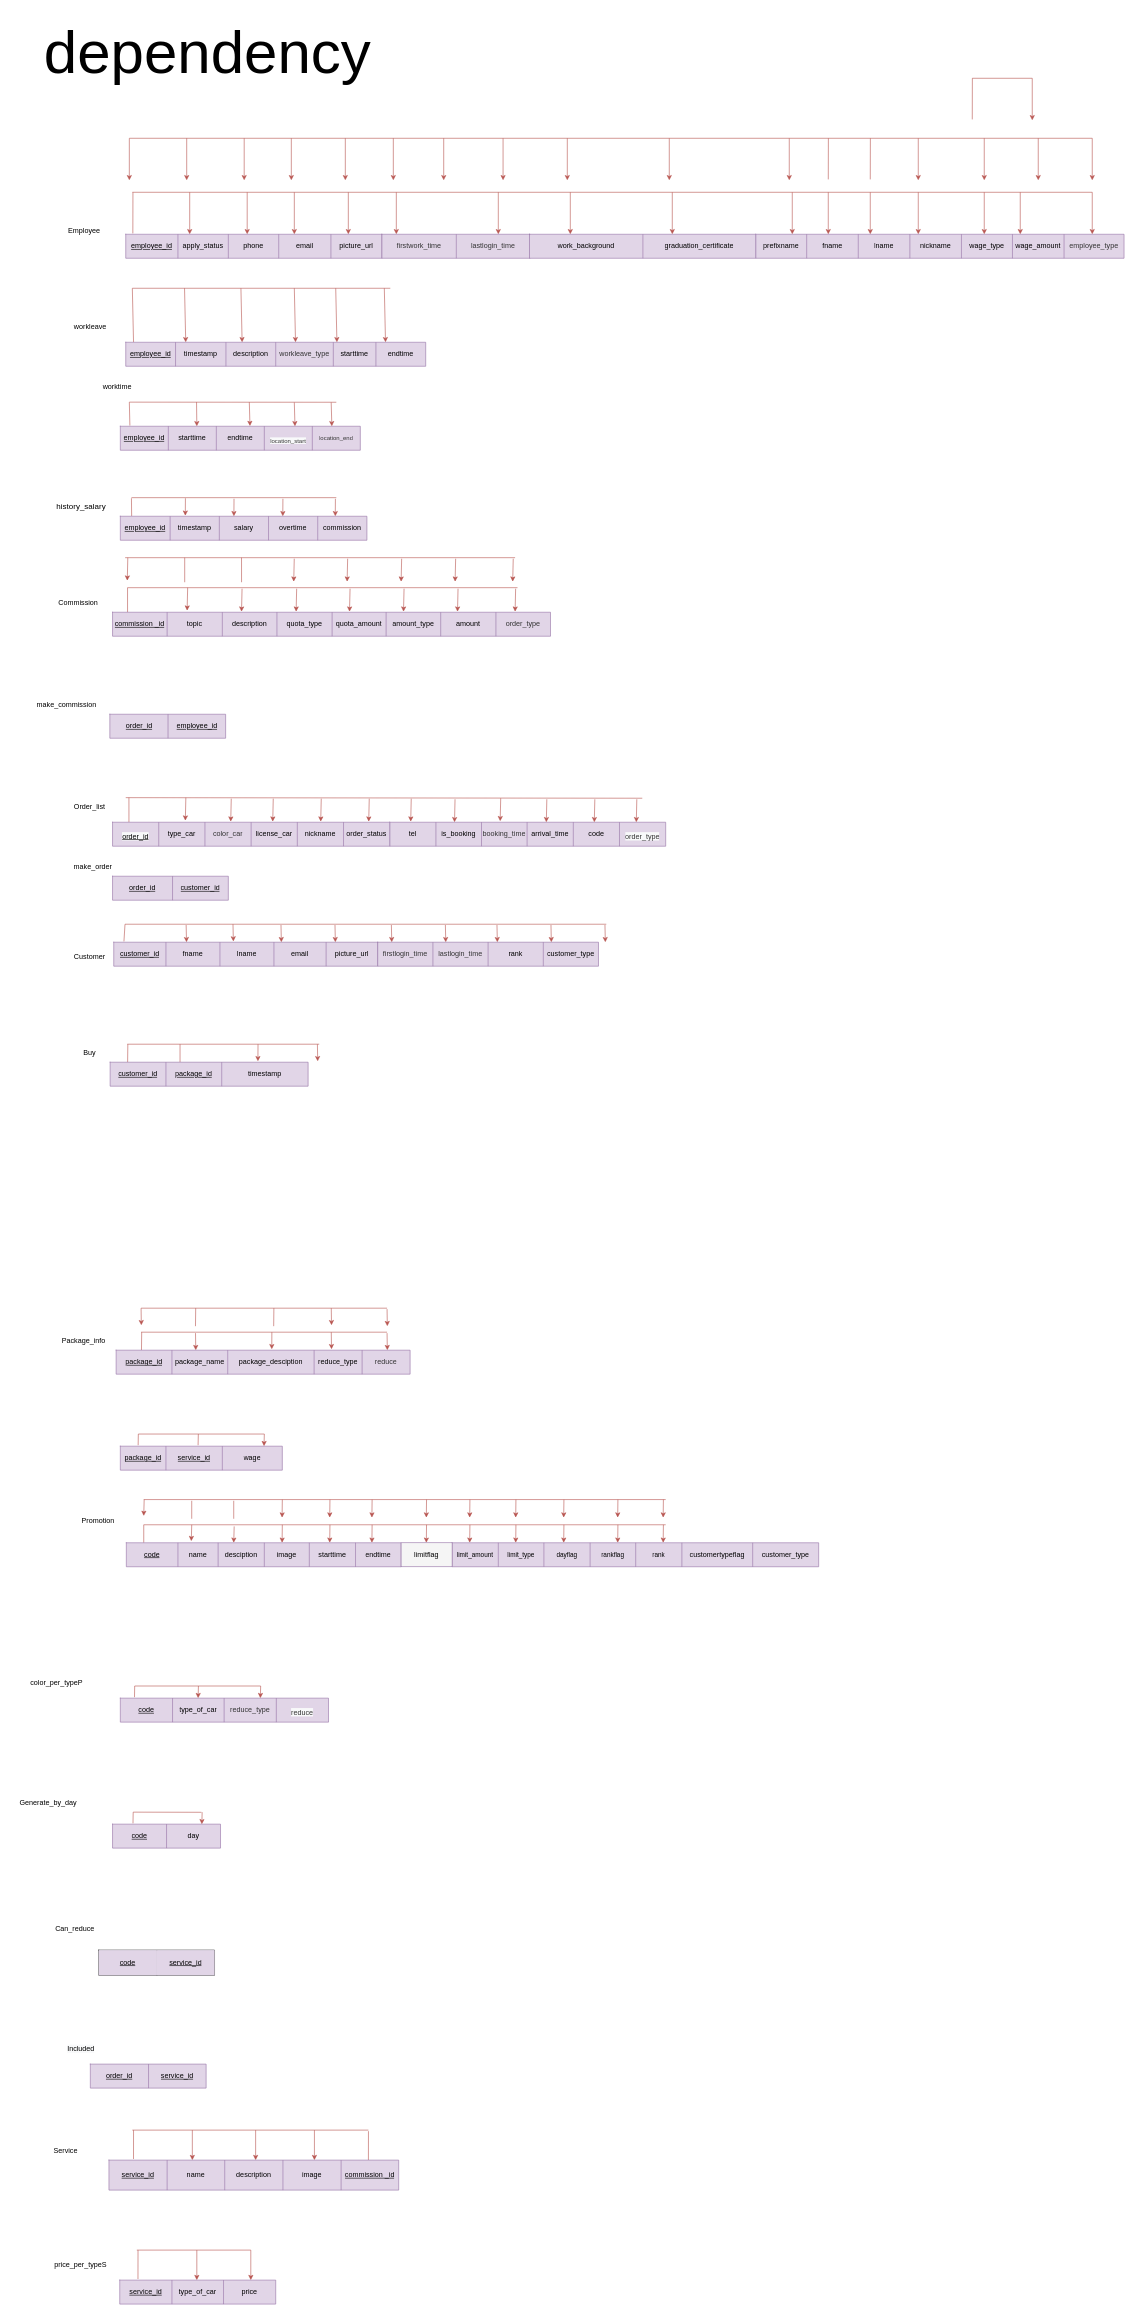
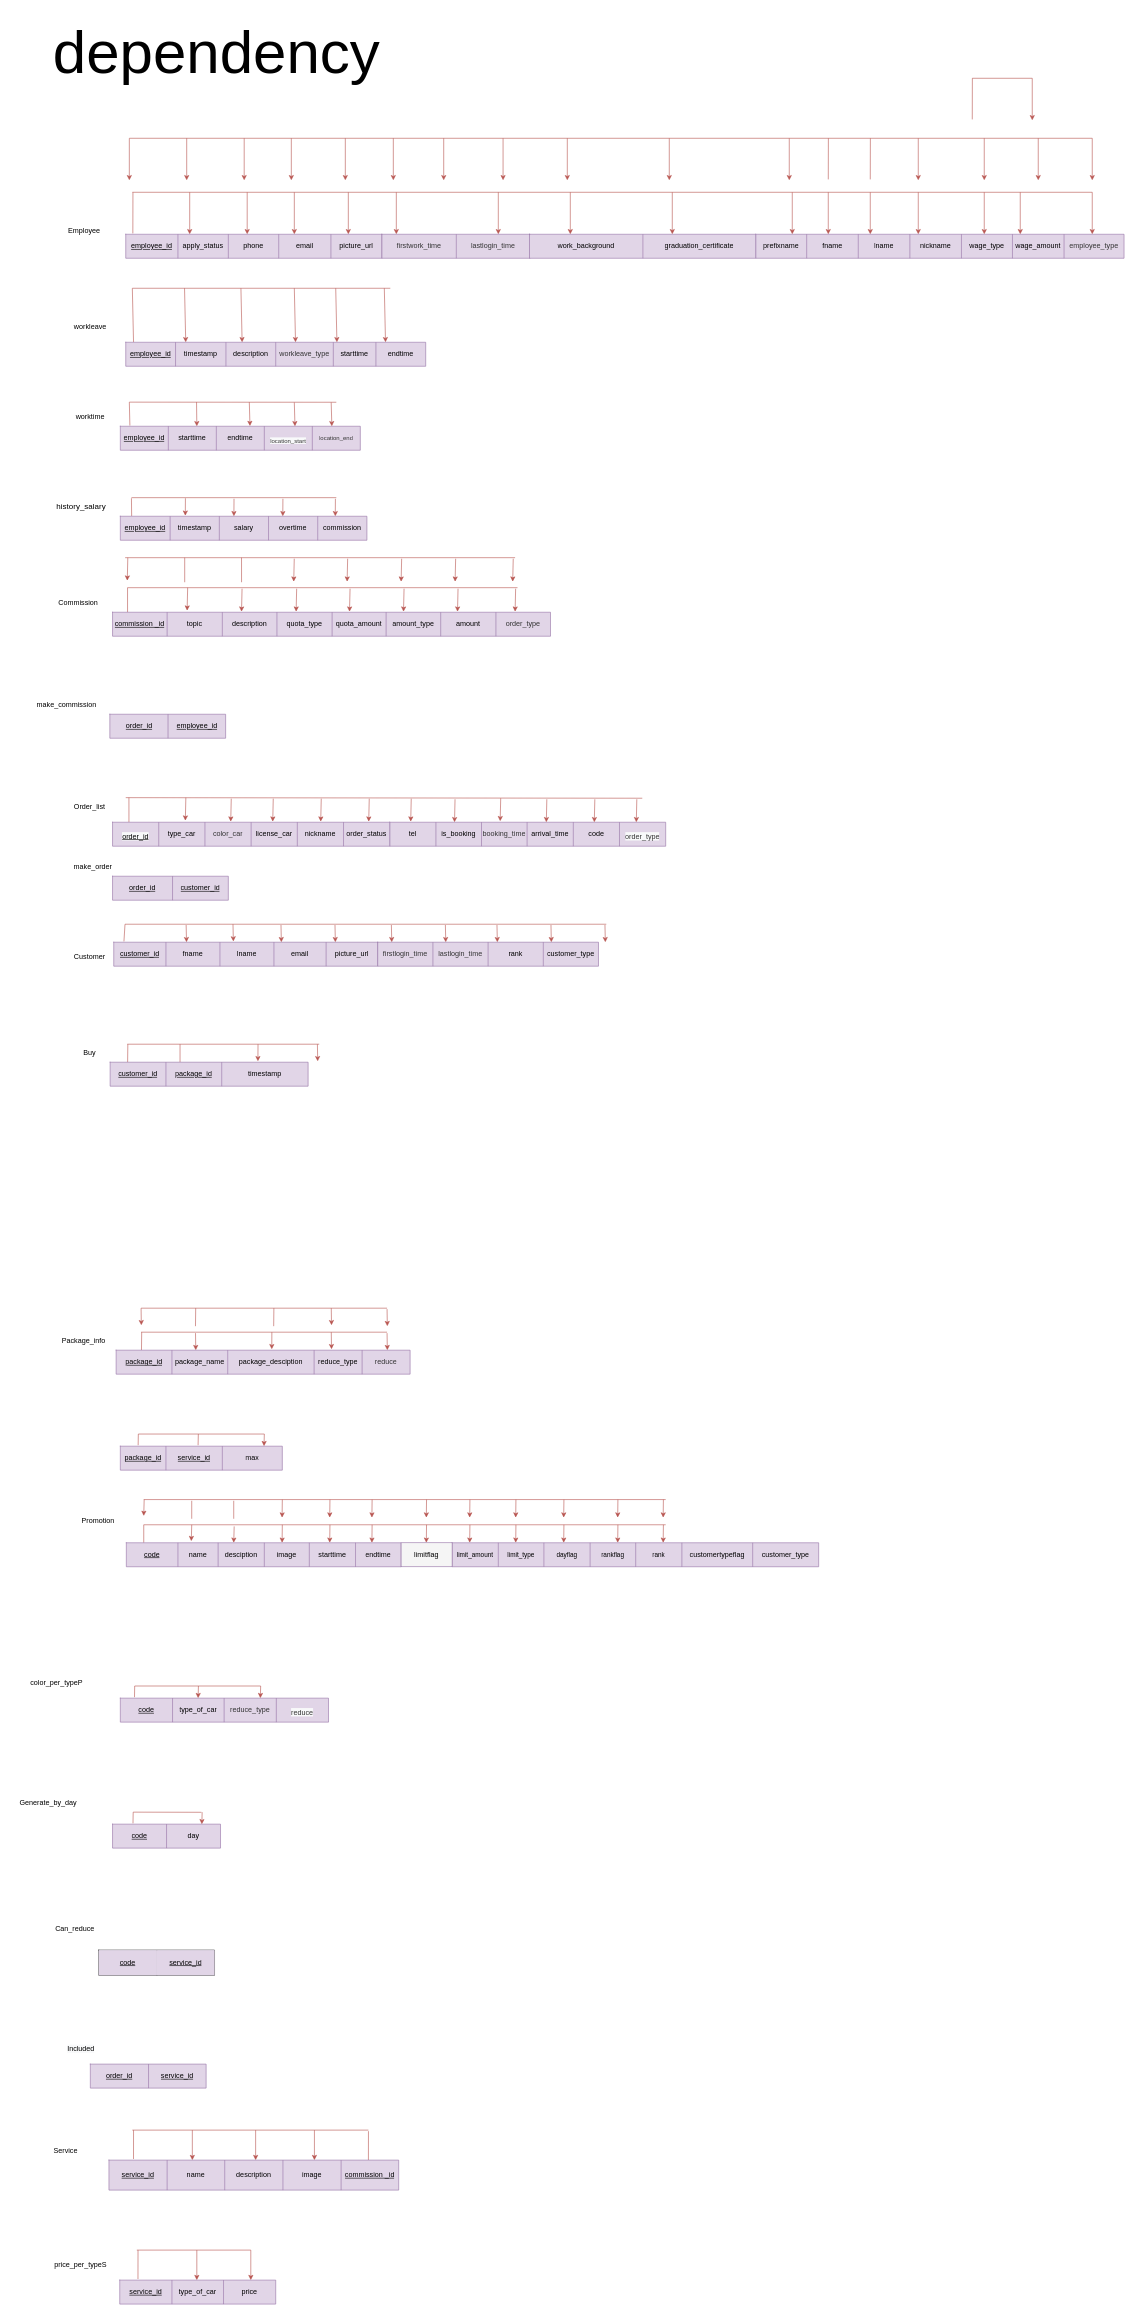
(207, 51) -> (216, 51)
(117, 387) -> (90, 417)
(252, 1458) -> (252, 1458)
